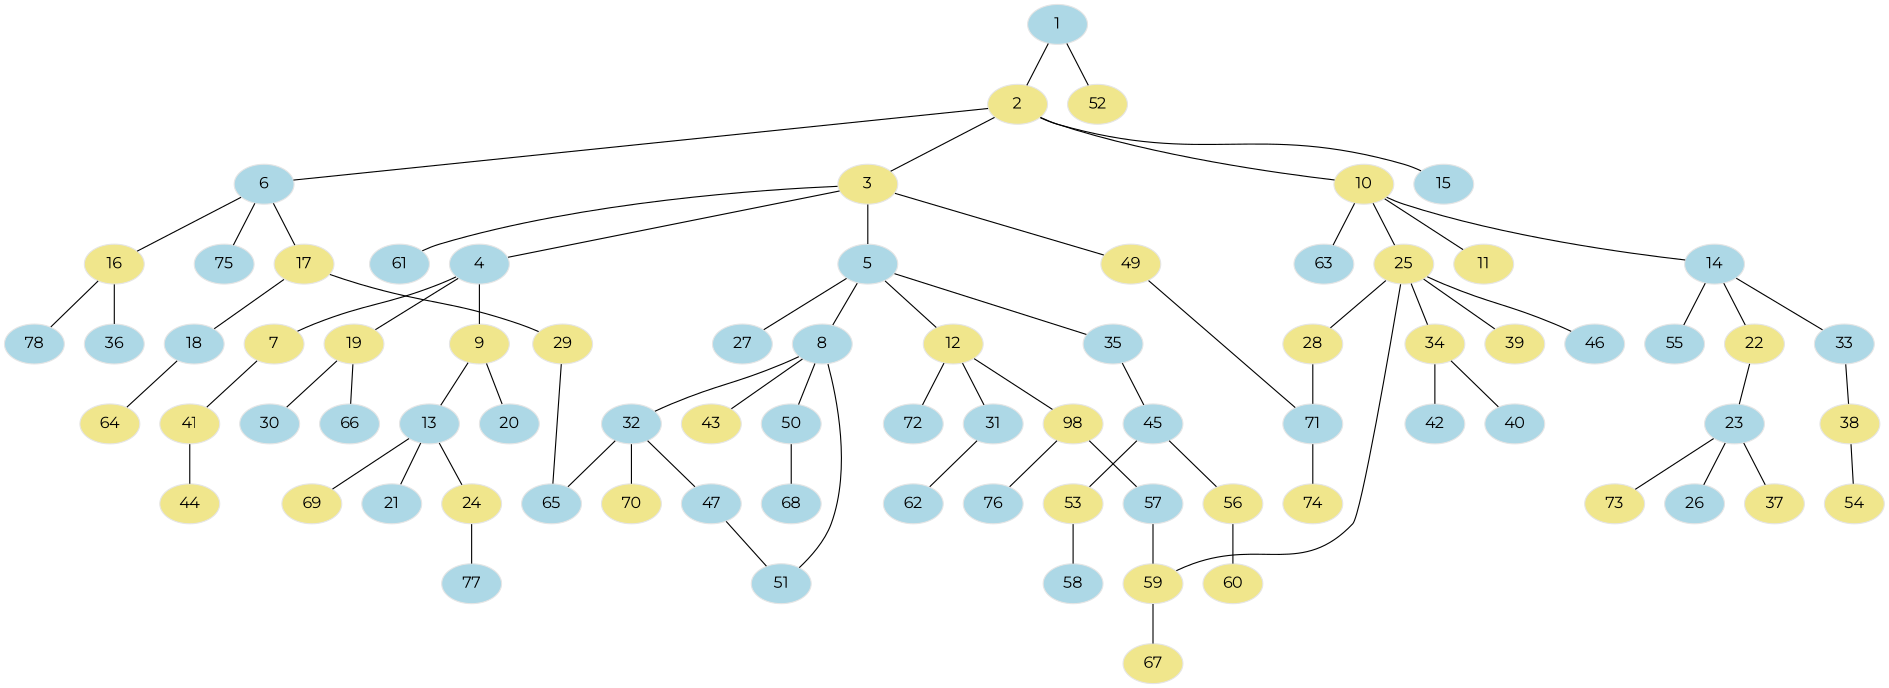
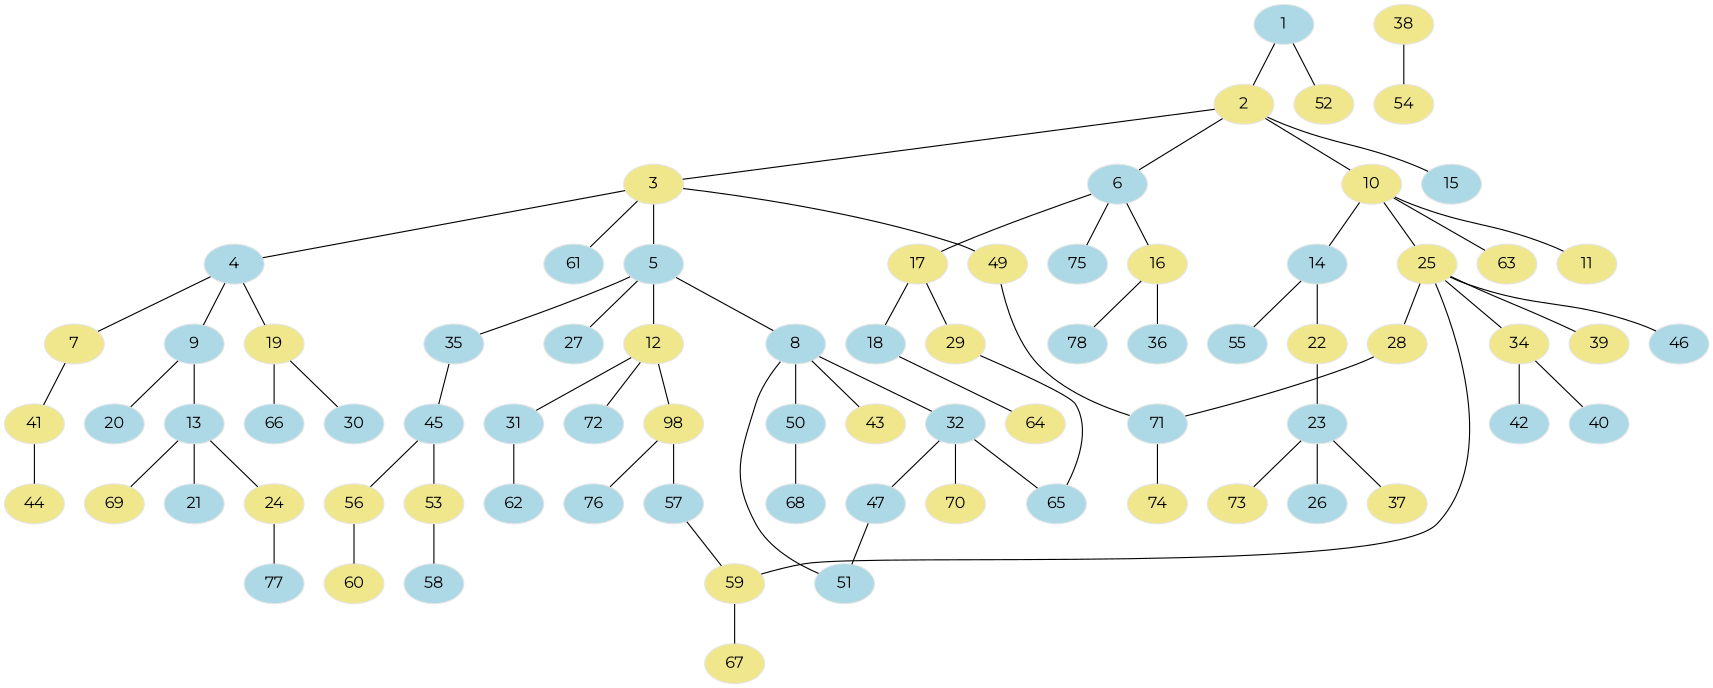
(1324, 264) -> (1507, 264)
(479, 344) -> (194, 344)
(1844, 344) -> none
